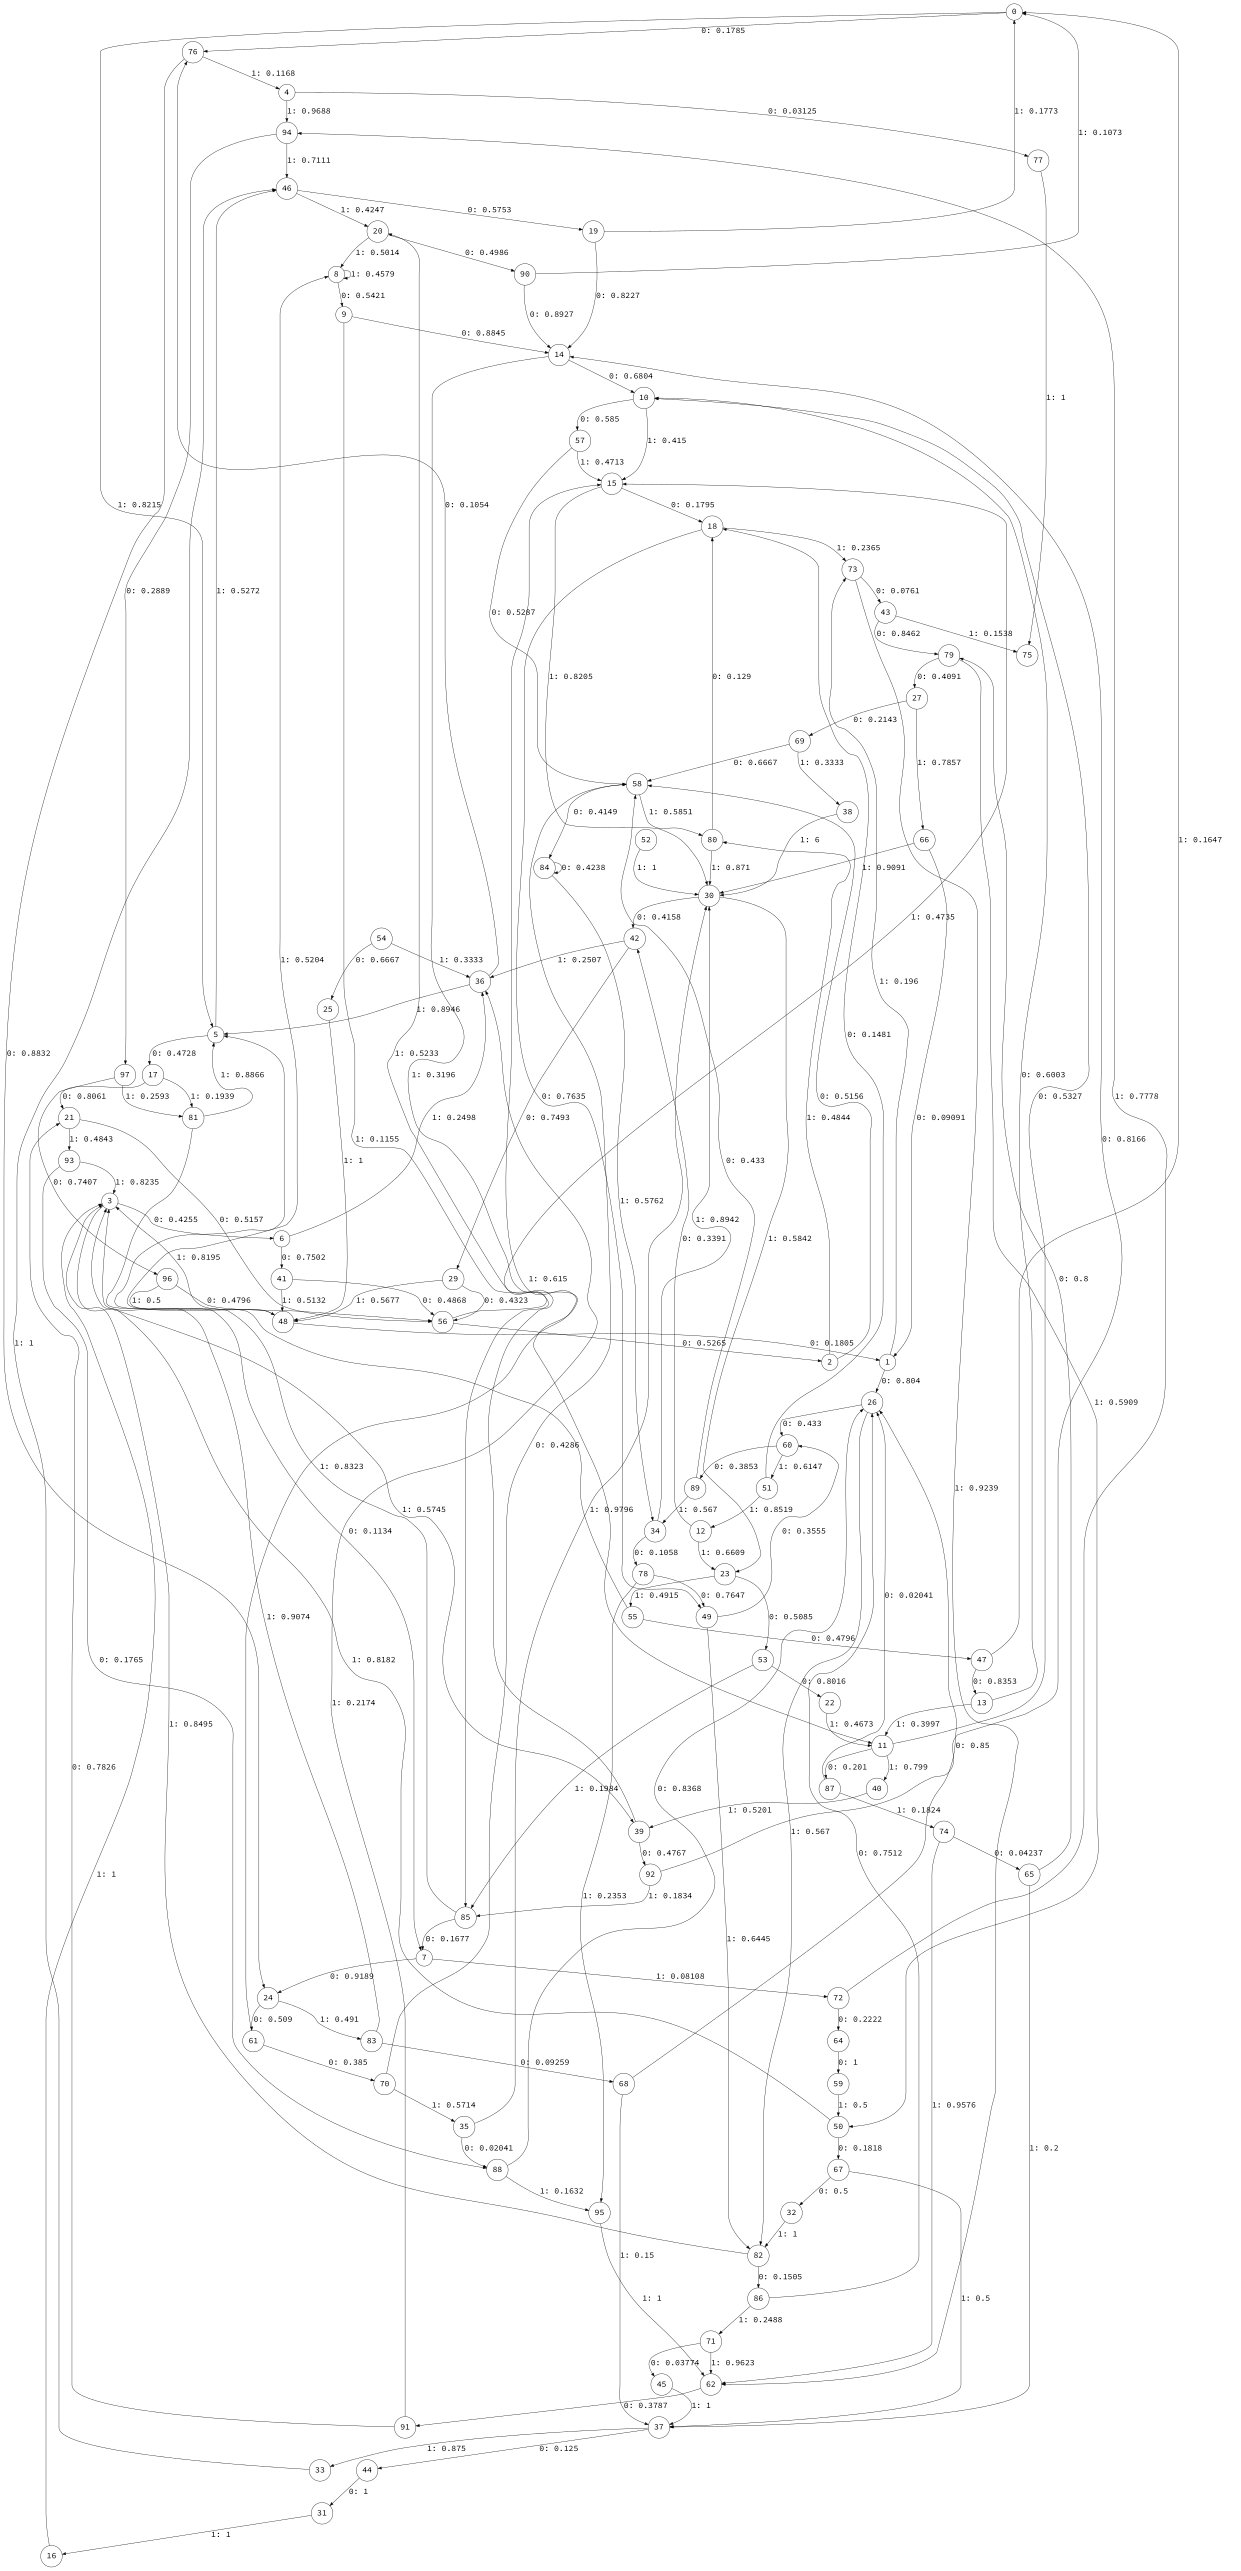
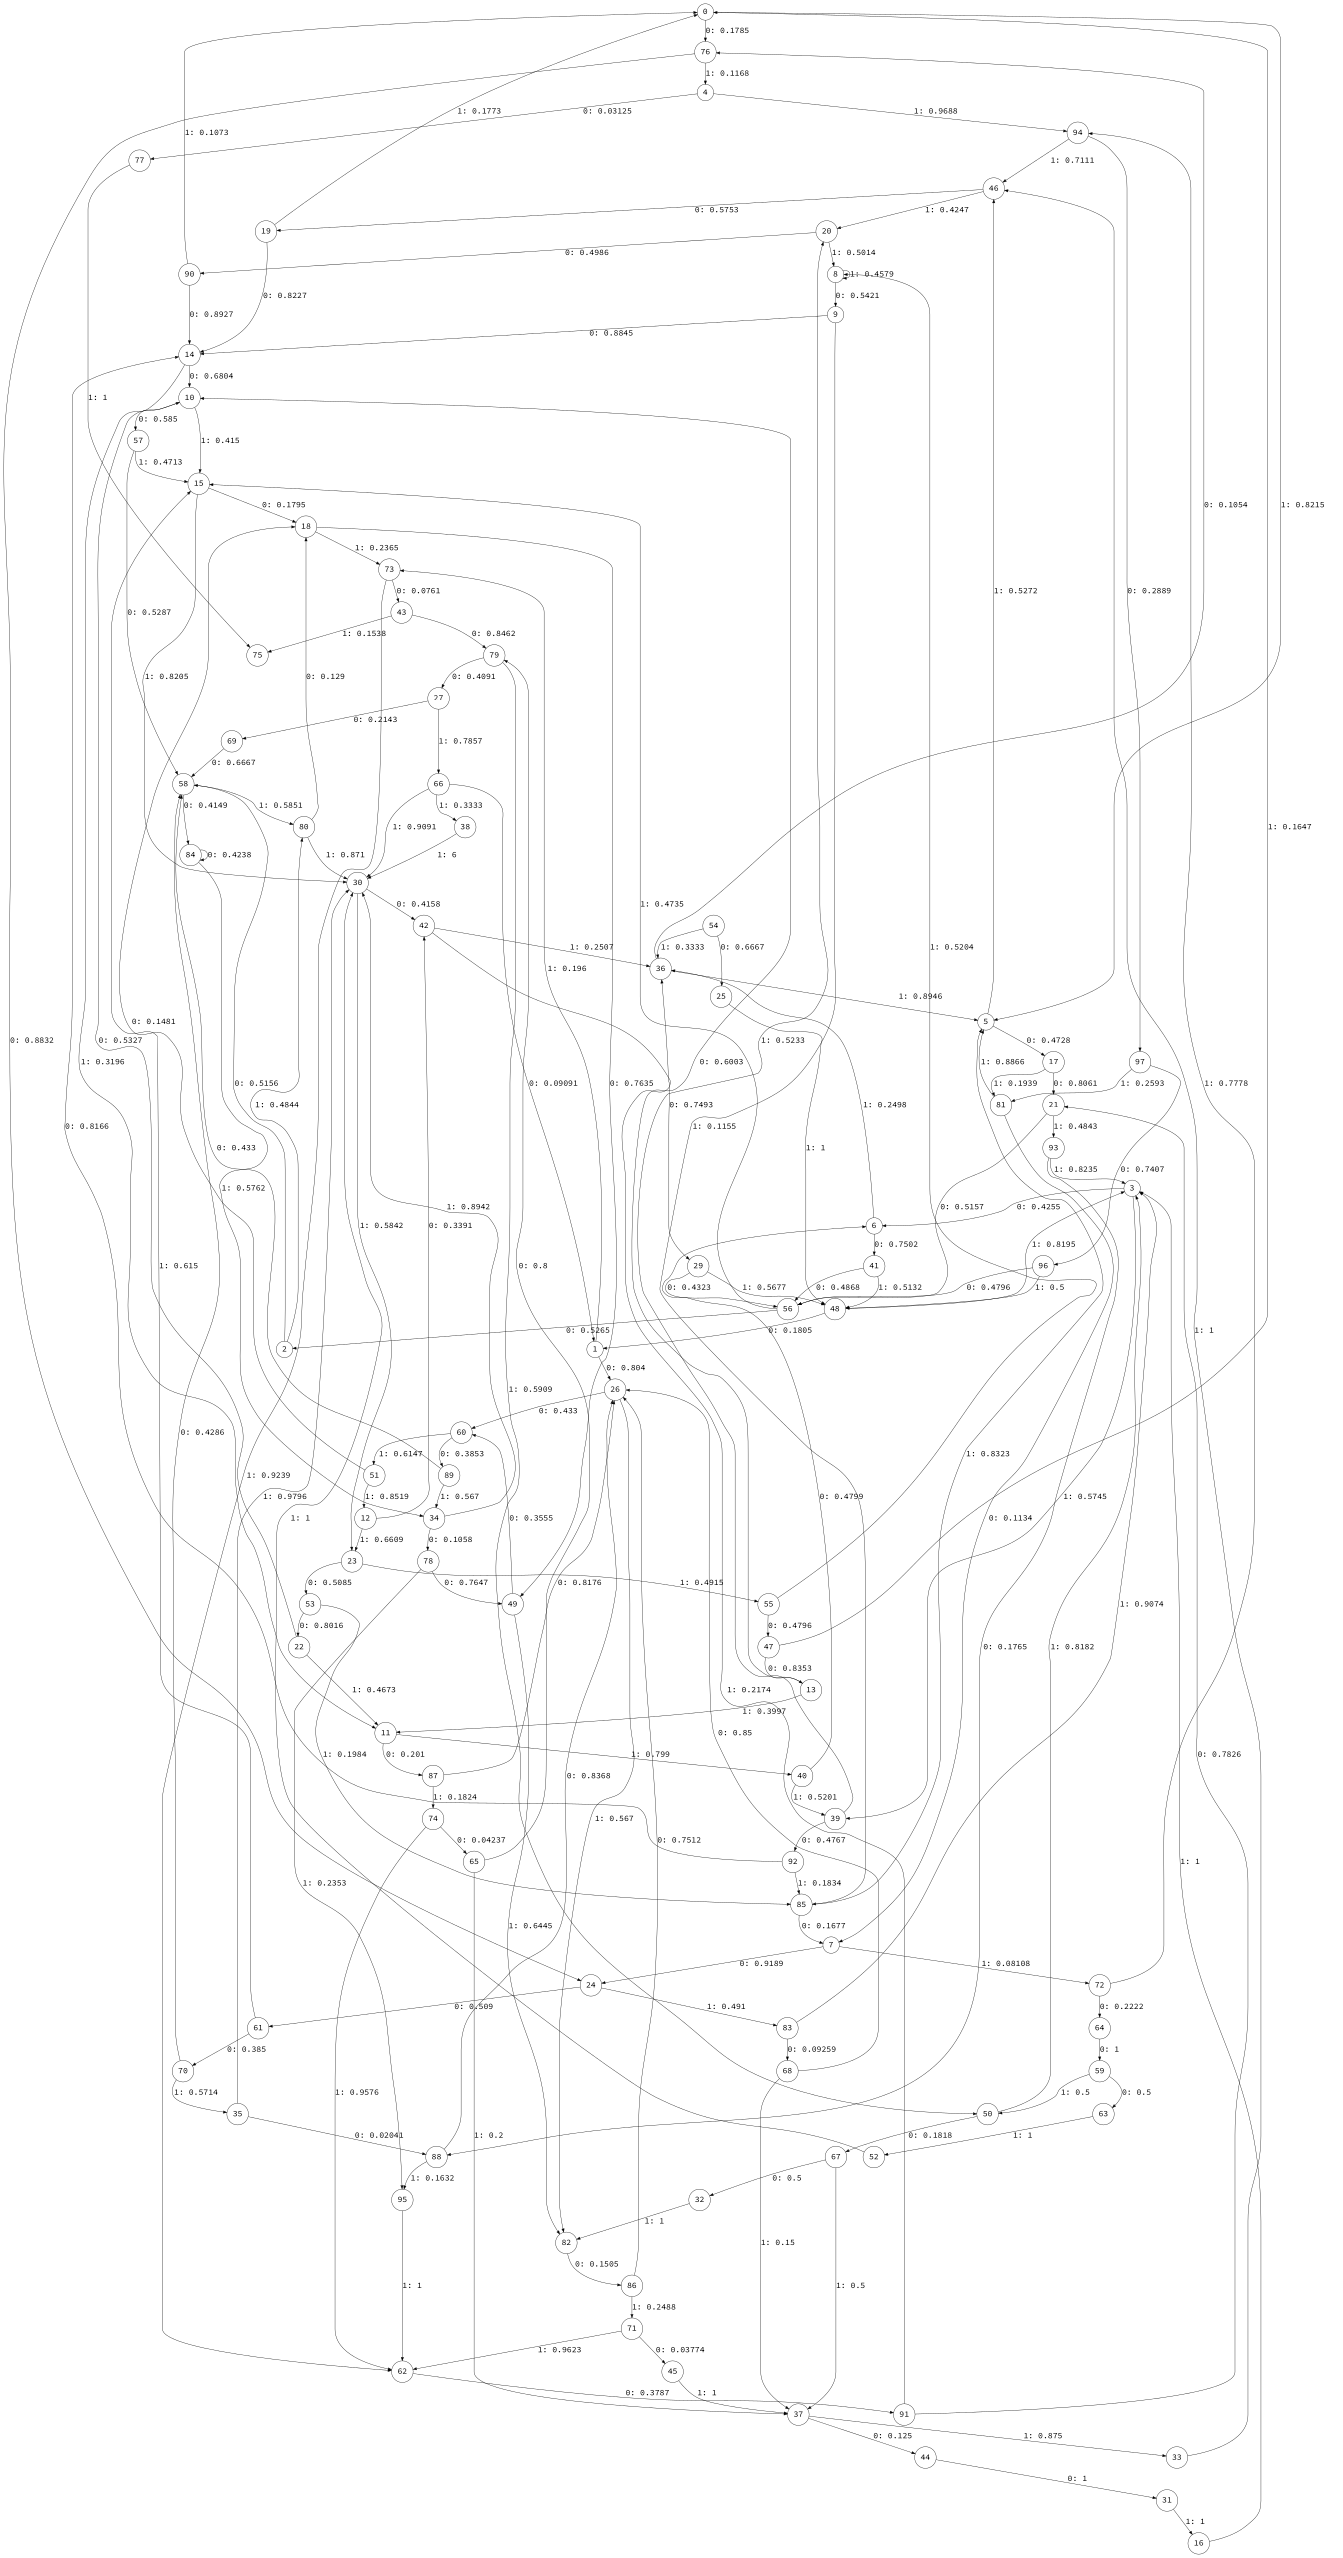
(812, 780) -> (439, 811)
(1088, 1005) -> (96, 1041)
none -> (793, 1381)
(914, 1596) -> (587, 1583)
(167, 1903) -> none
none -> (1103, 2114)
